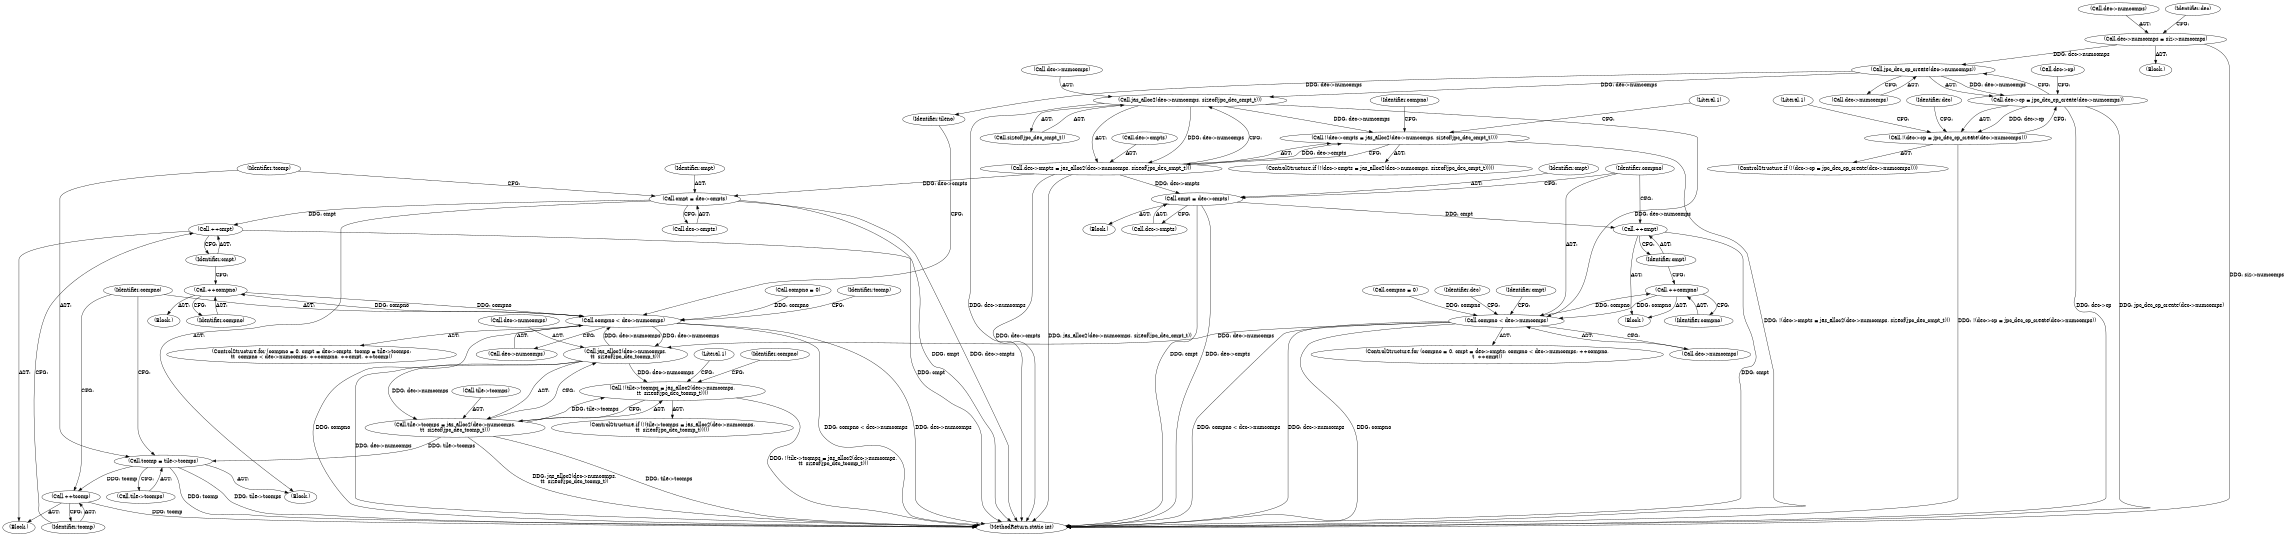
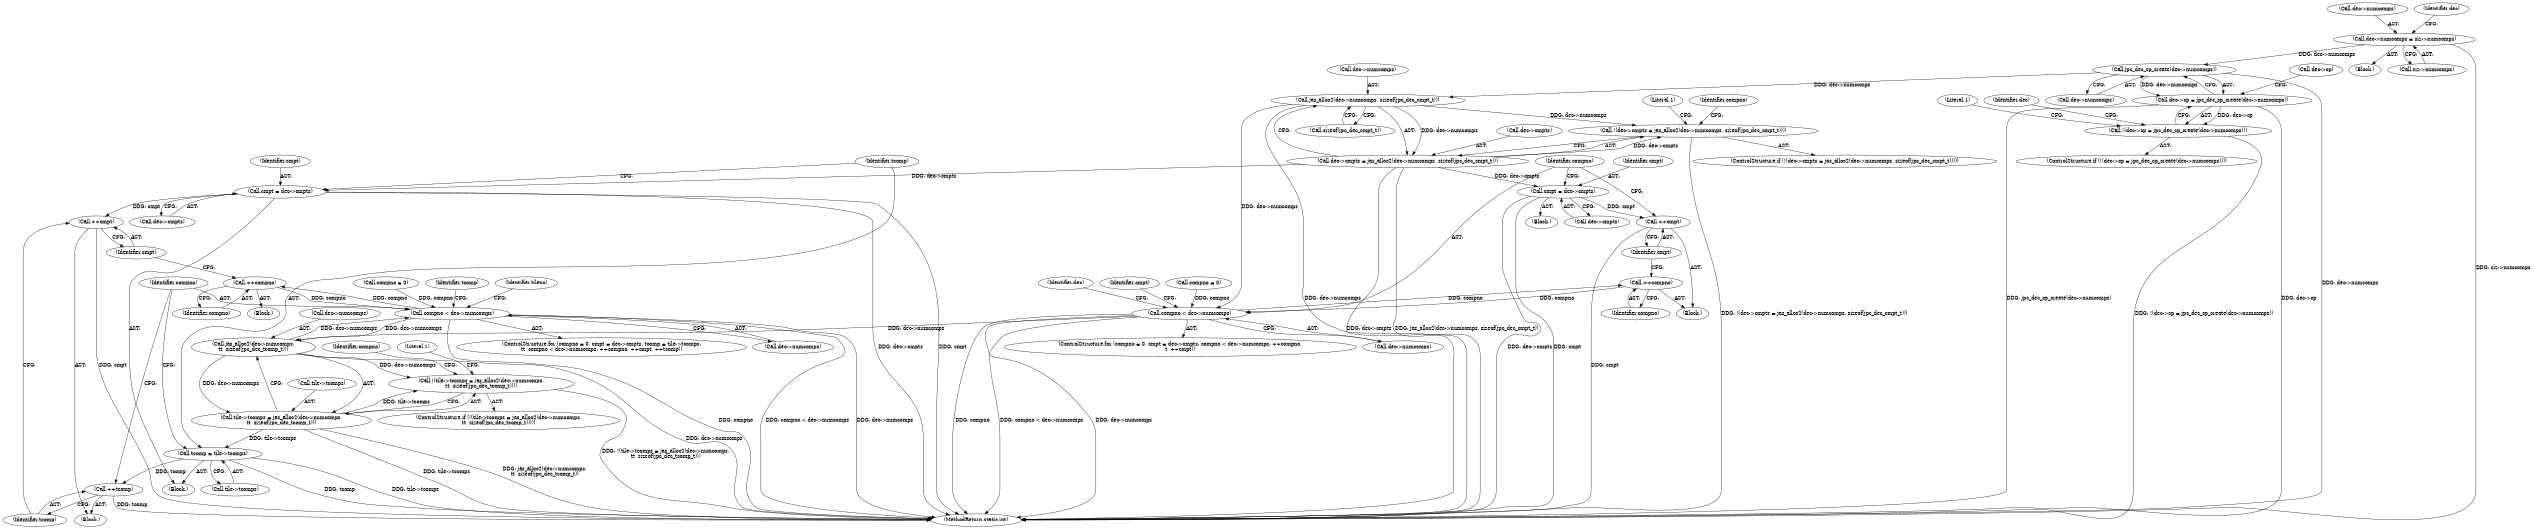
none -> (2427, 70)
(1405, 80) -> (2234, 504)
(1048, 119) -> (1370, 116)
(1080, 119) -> (1352, 116)
